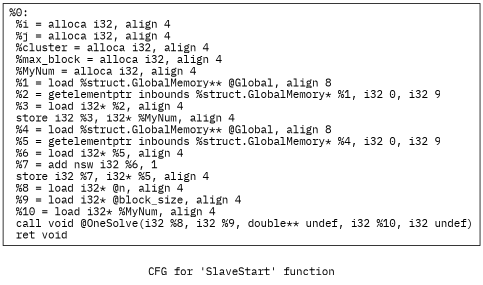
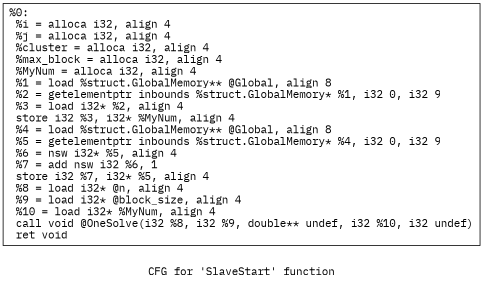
(96, 153) -> (93, 153)
